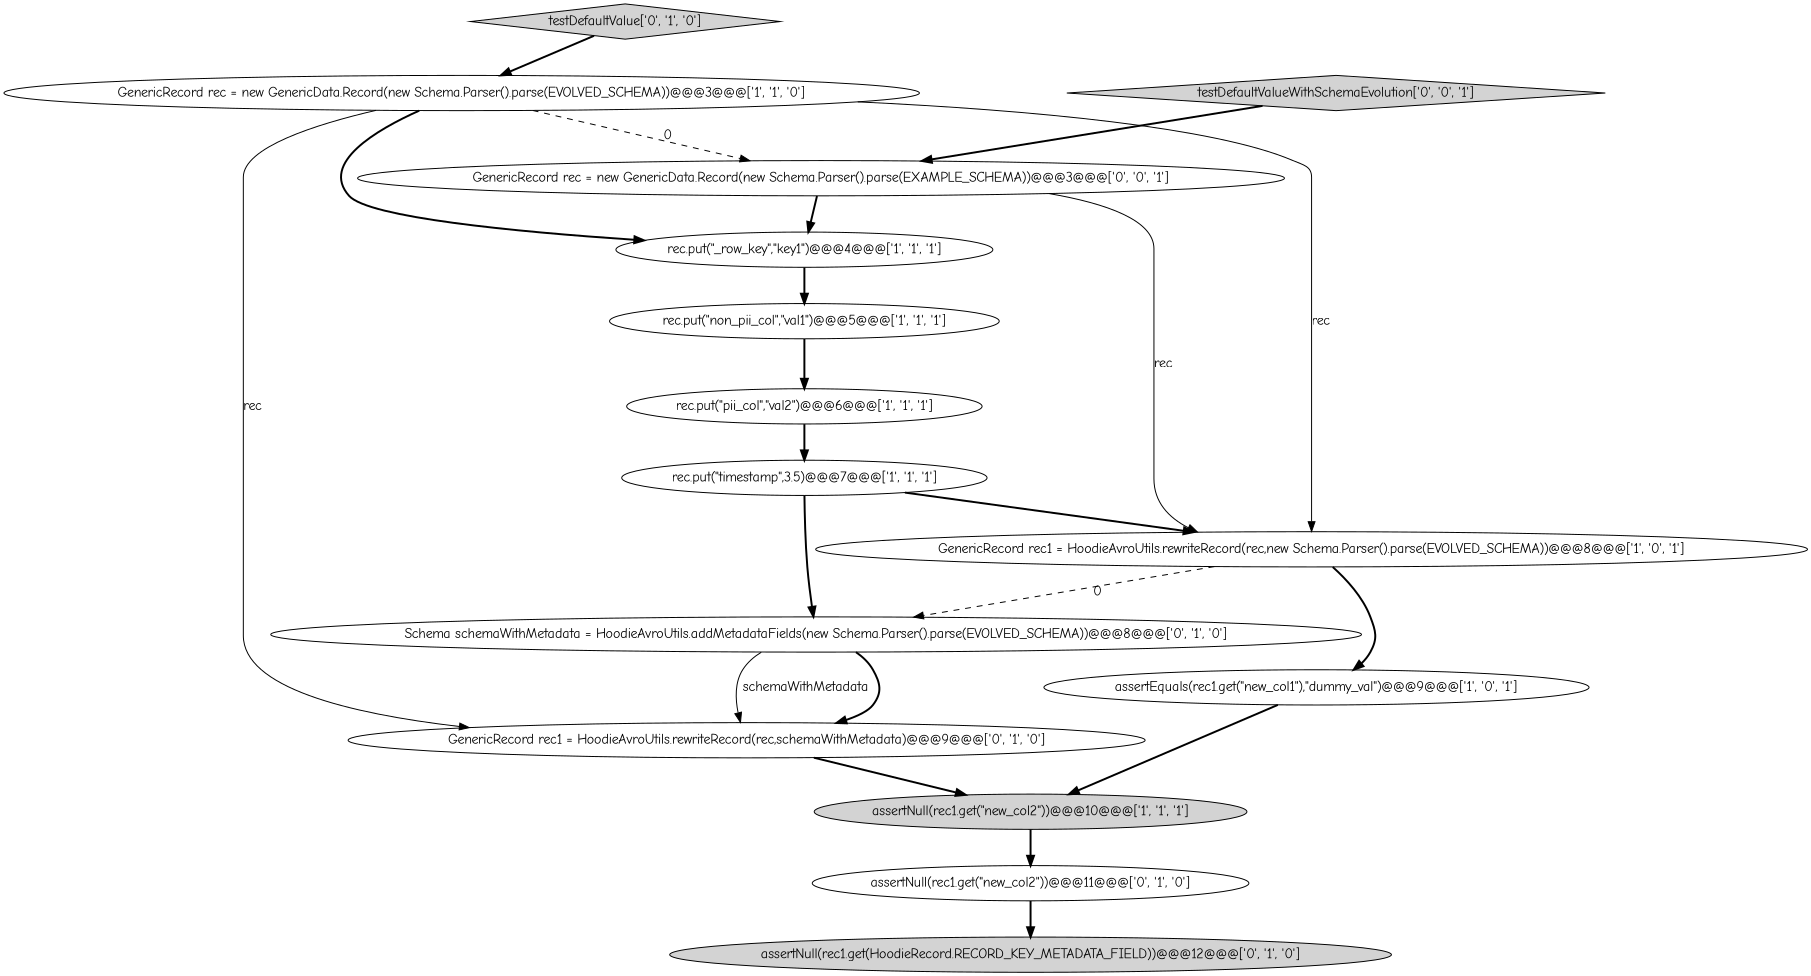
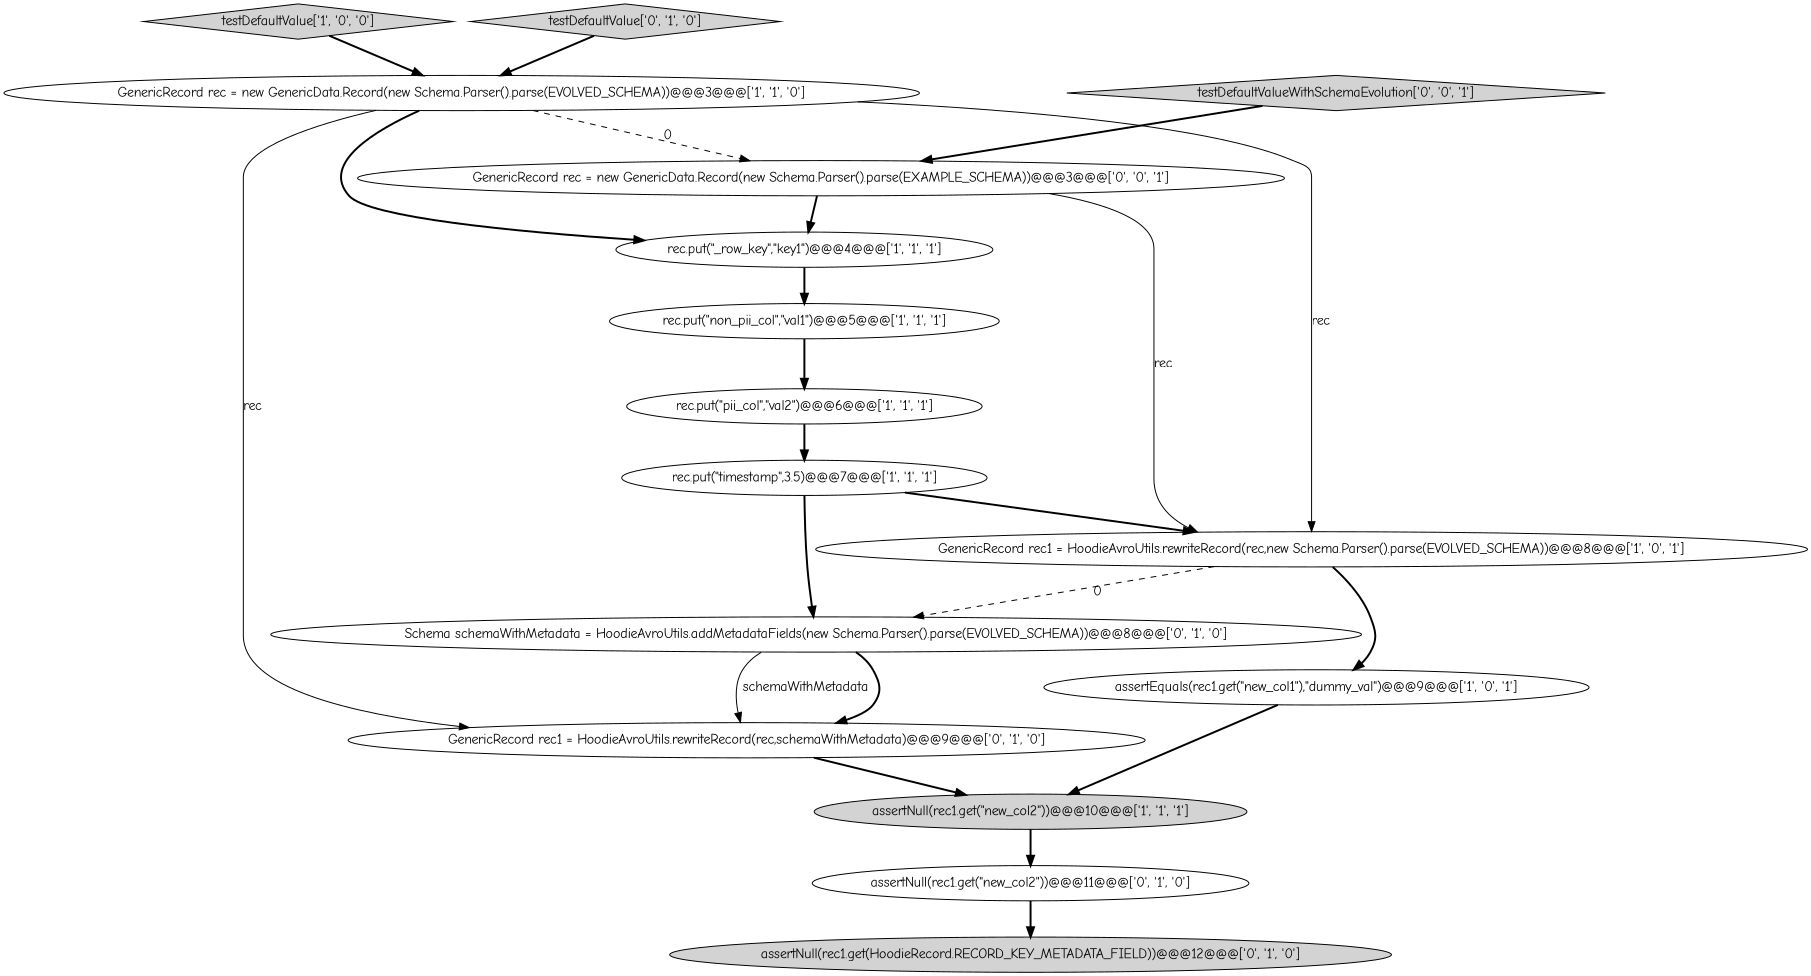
none -> (298, 22)
